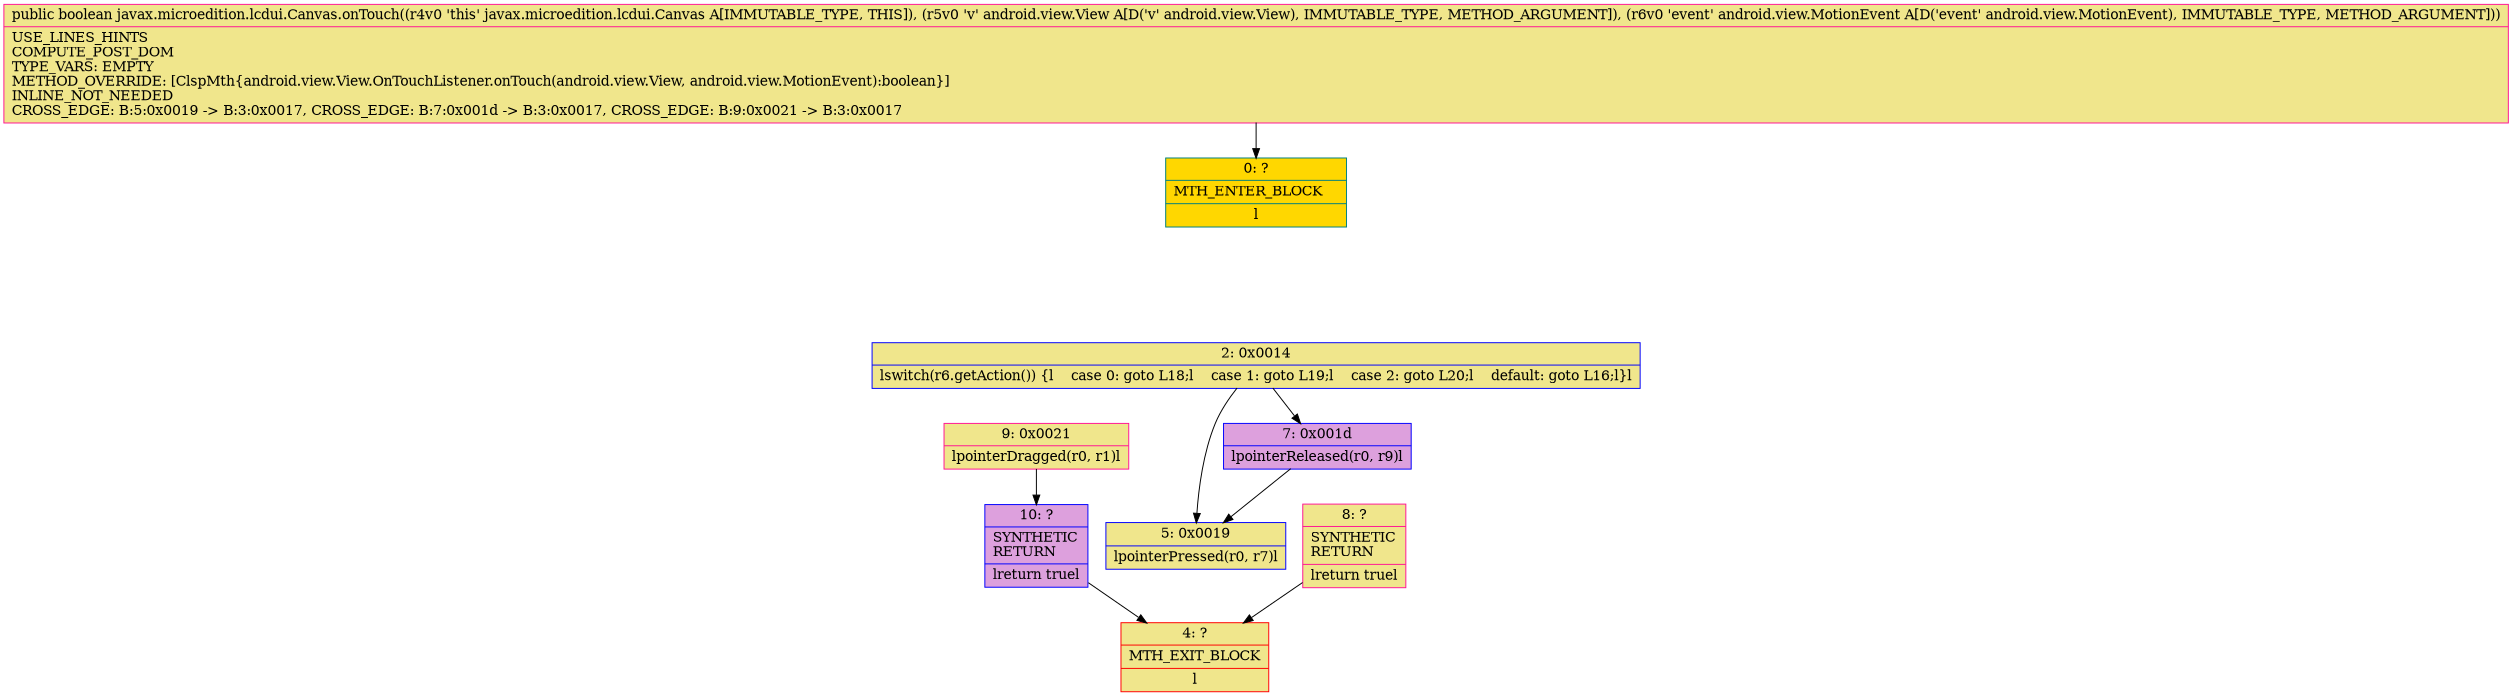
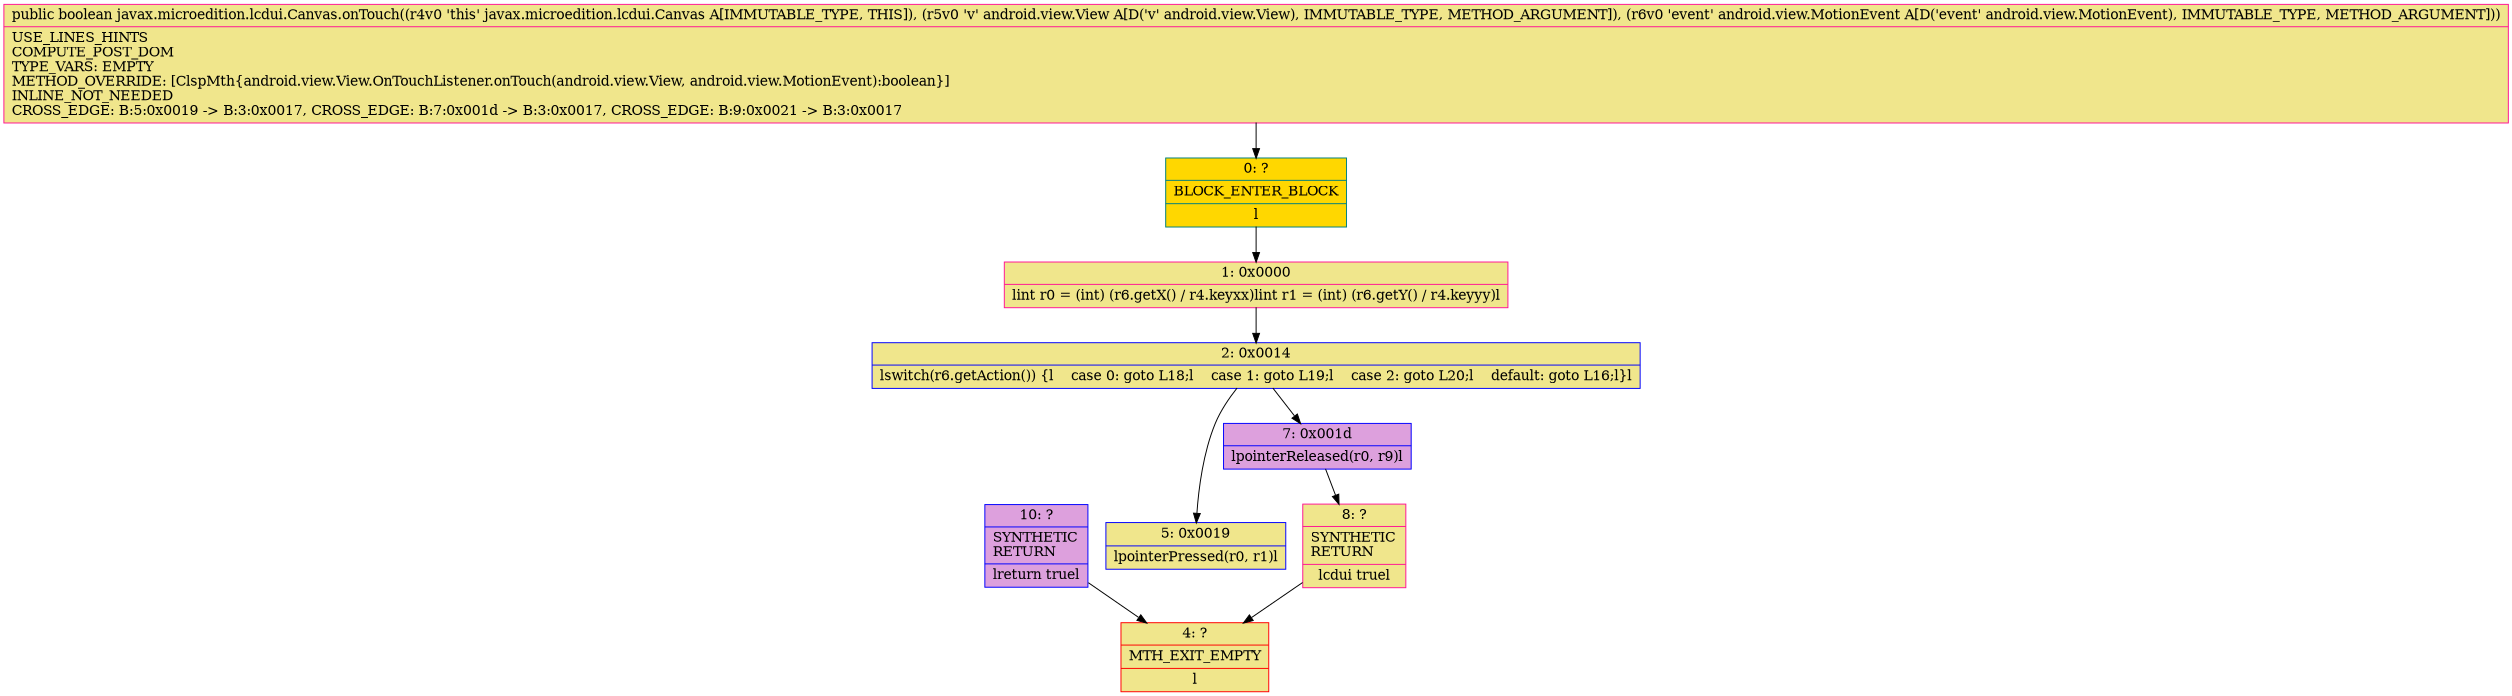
(1248, 192) -> (1256, 192)
none -> (1256, 285)
(1036, 446) -> none
(1261, 493) -> (1331, 482)
(1196, 557) -> (1196, 557)
(1354, 576) -> (1354, 576)
(1195, 656) -> (1195, 656)
